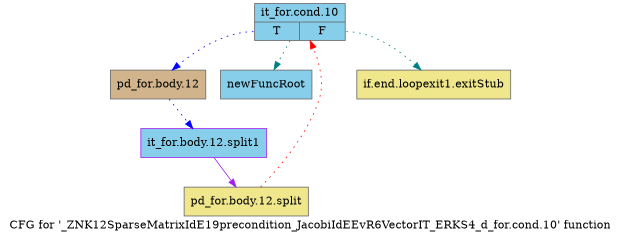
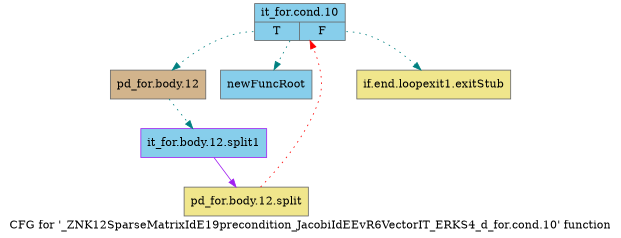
(213, 42) -> (213, 42)
(178, 111) -> (178, 111)
